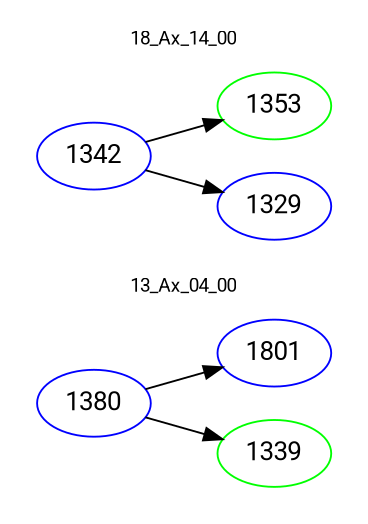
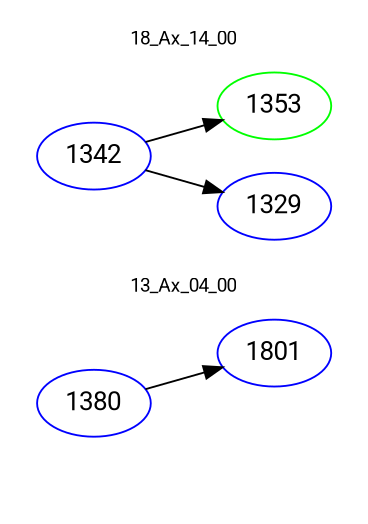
(274, 453) -> none
